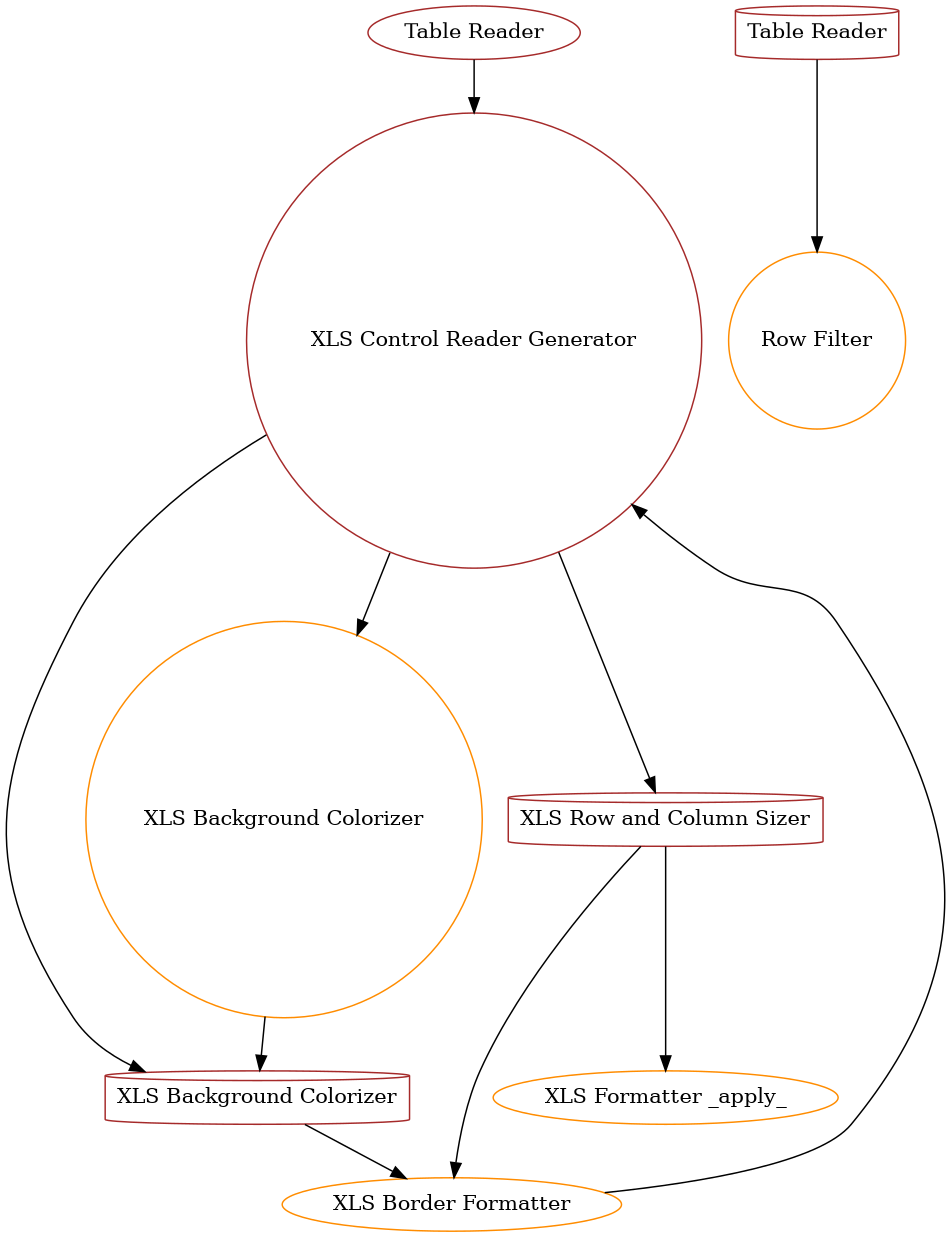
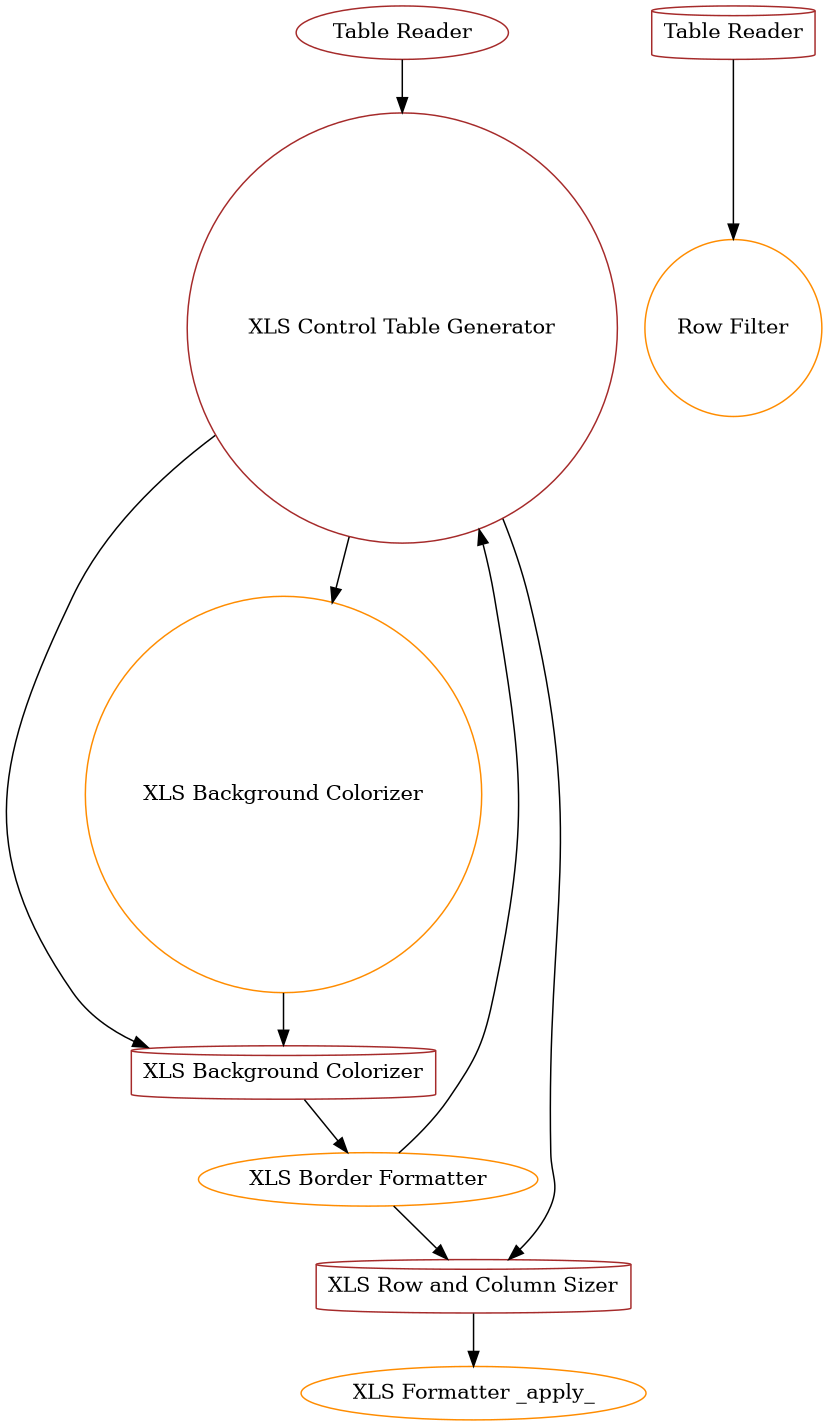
(474, 341) -> (402, 328)
(525, 992) -> (415, 1227)
